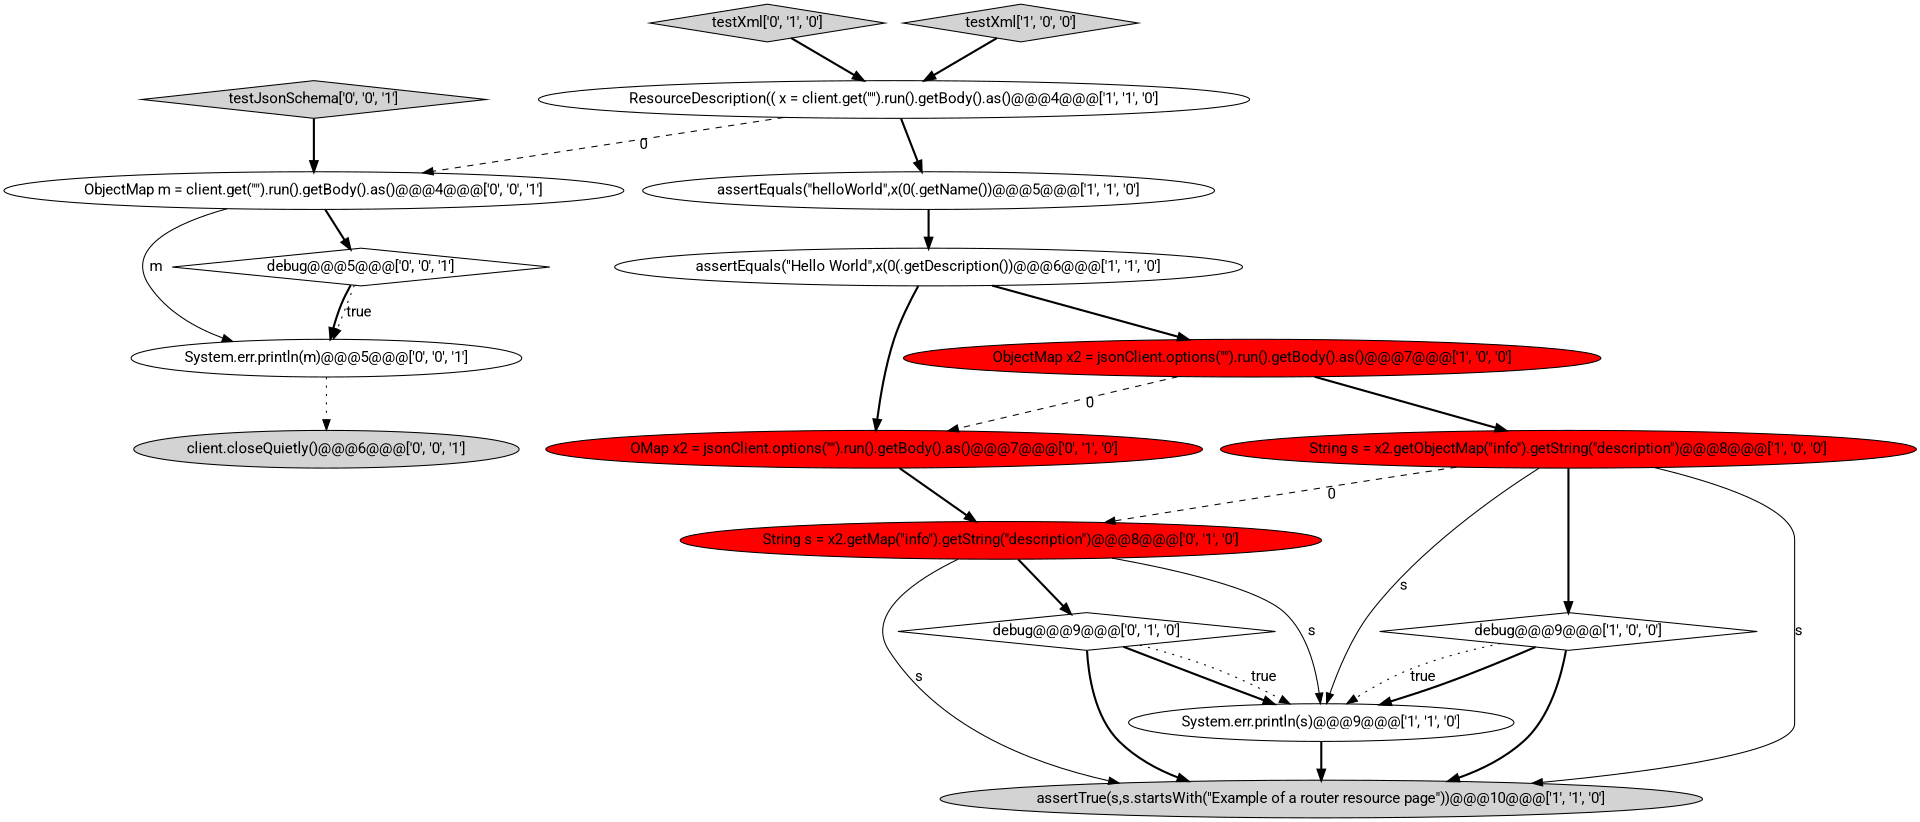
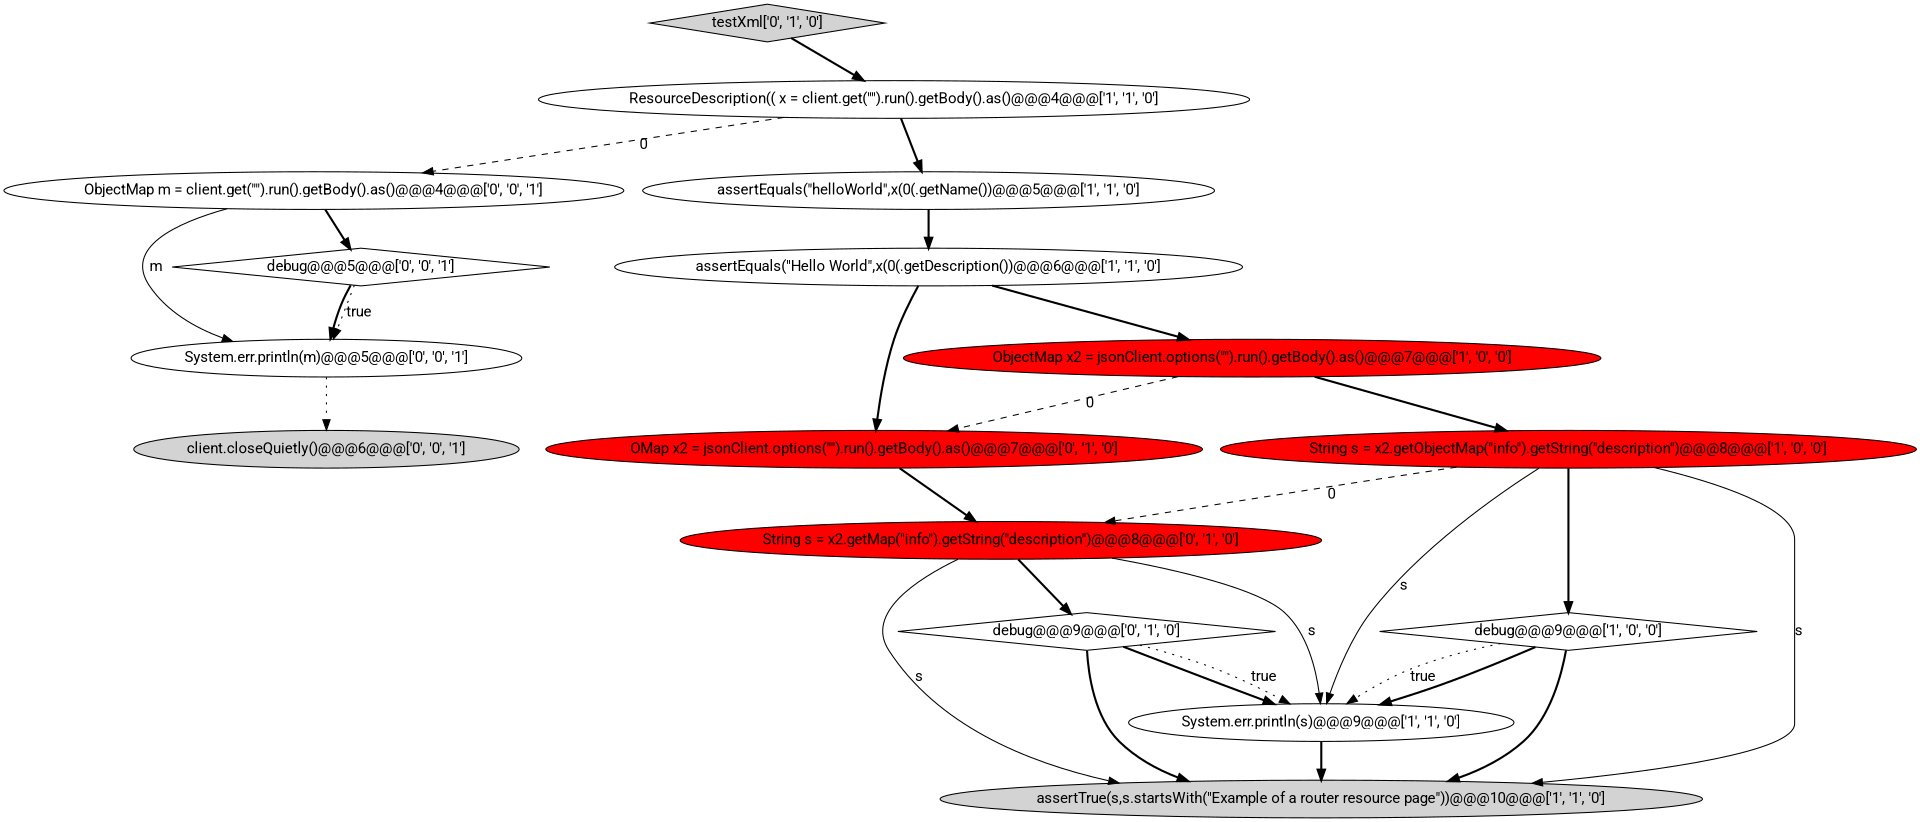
(1021, 23) -> none
(314, 99) -> none
